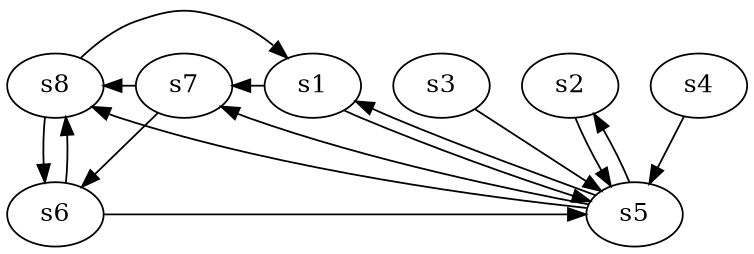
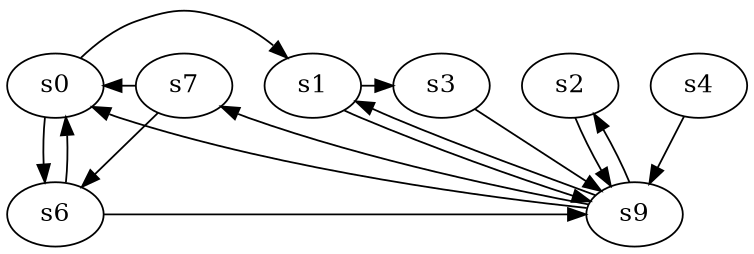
(55, 86) -> (55, 86)
(257, 86) -> (368, 86)
(635, 214) -> (635, 214)
